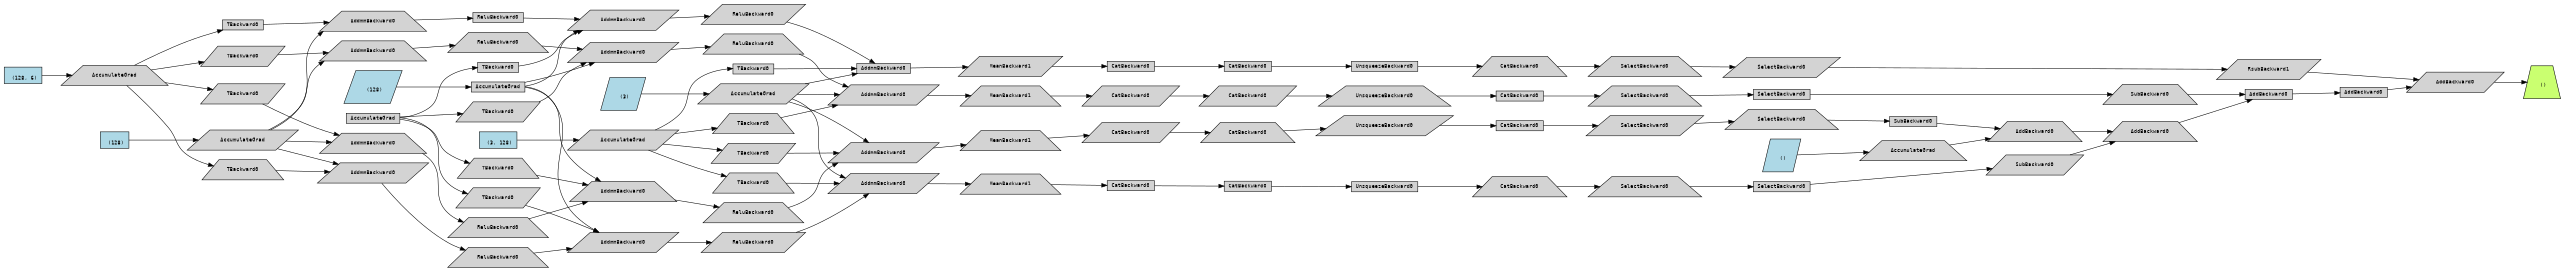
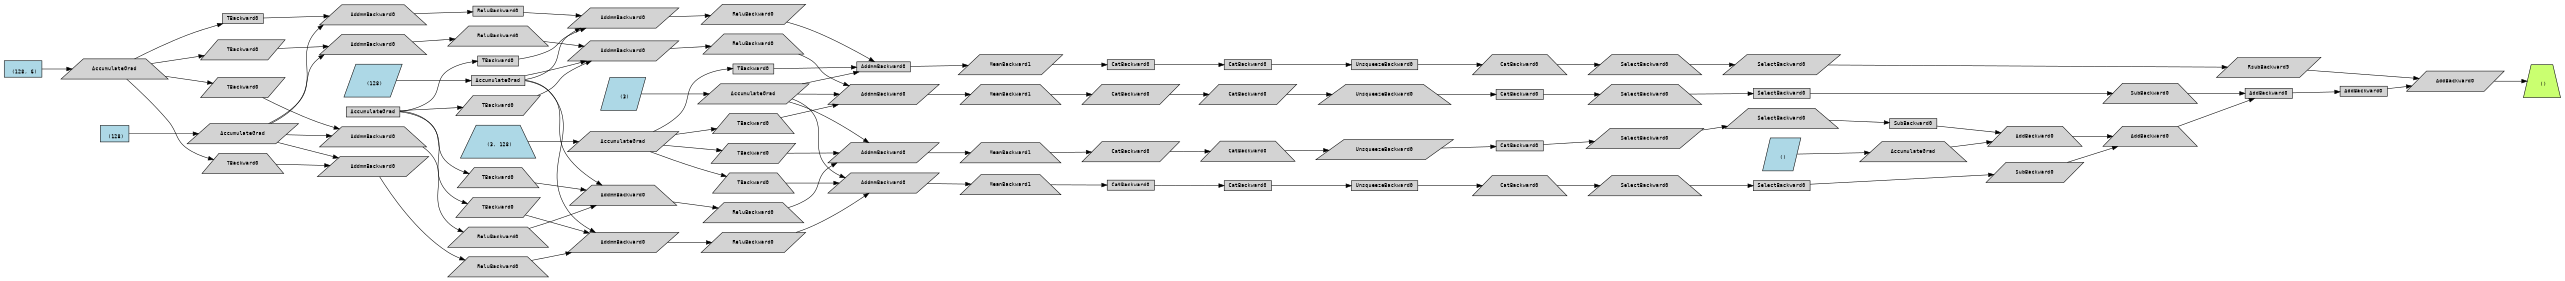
(2269, 70) -> (2269, 67)
(498, 140) -> (498, 142)
